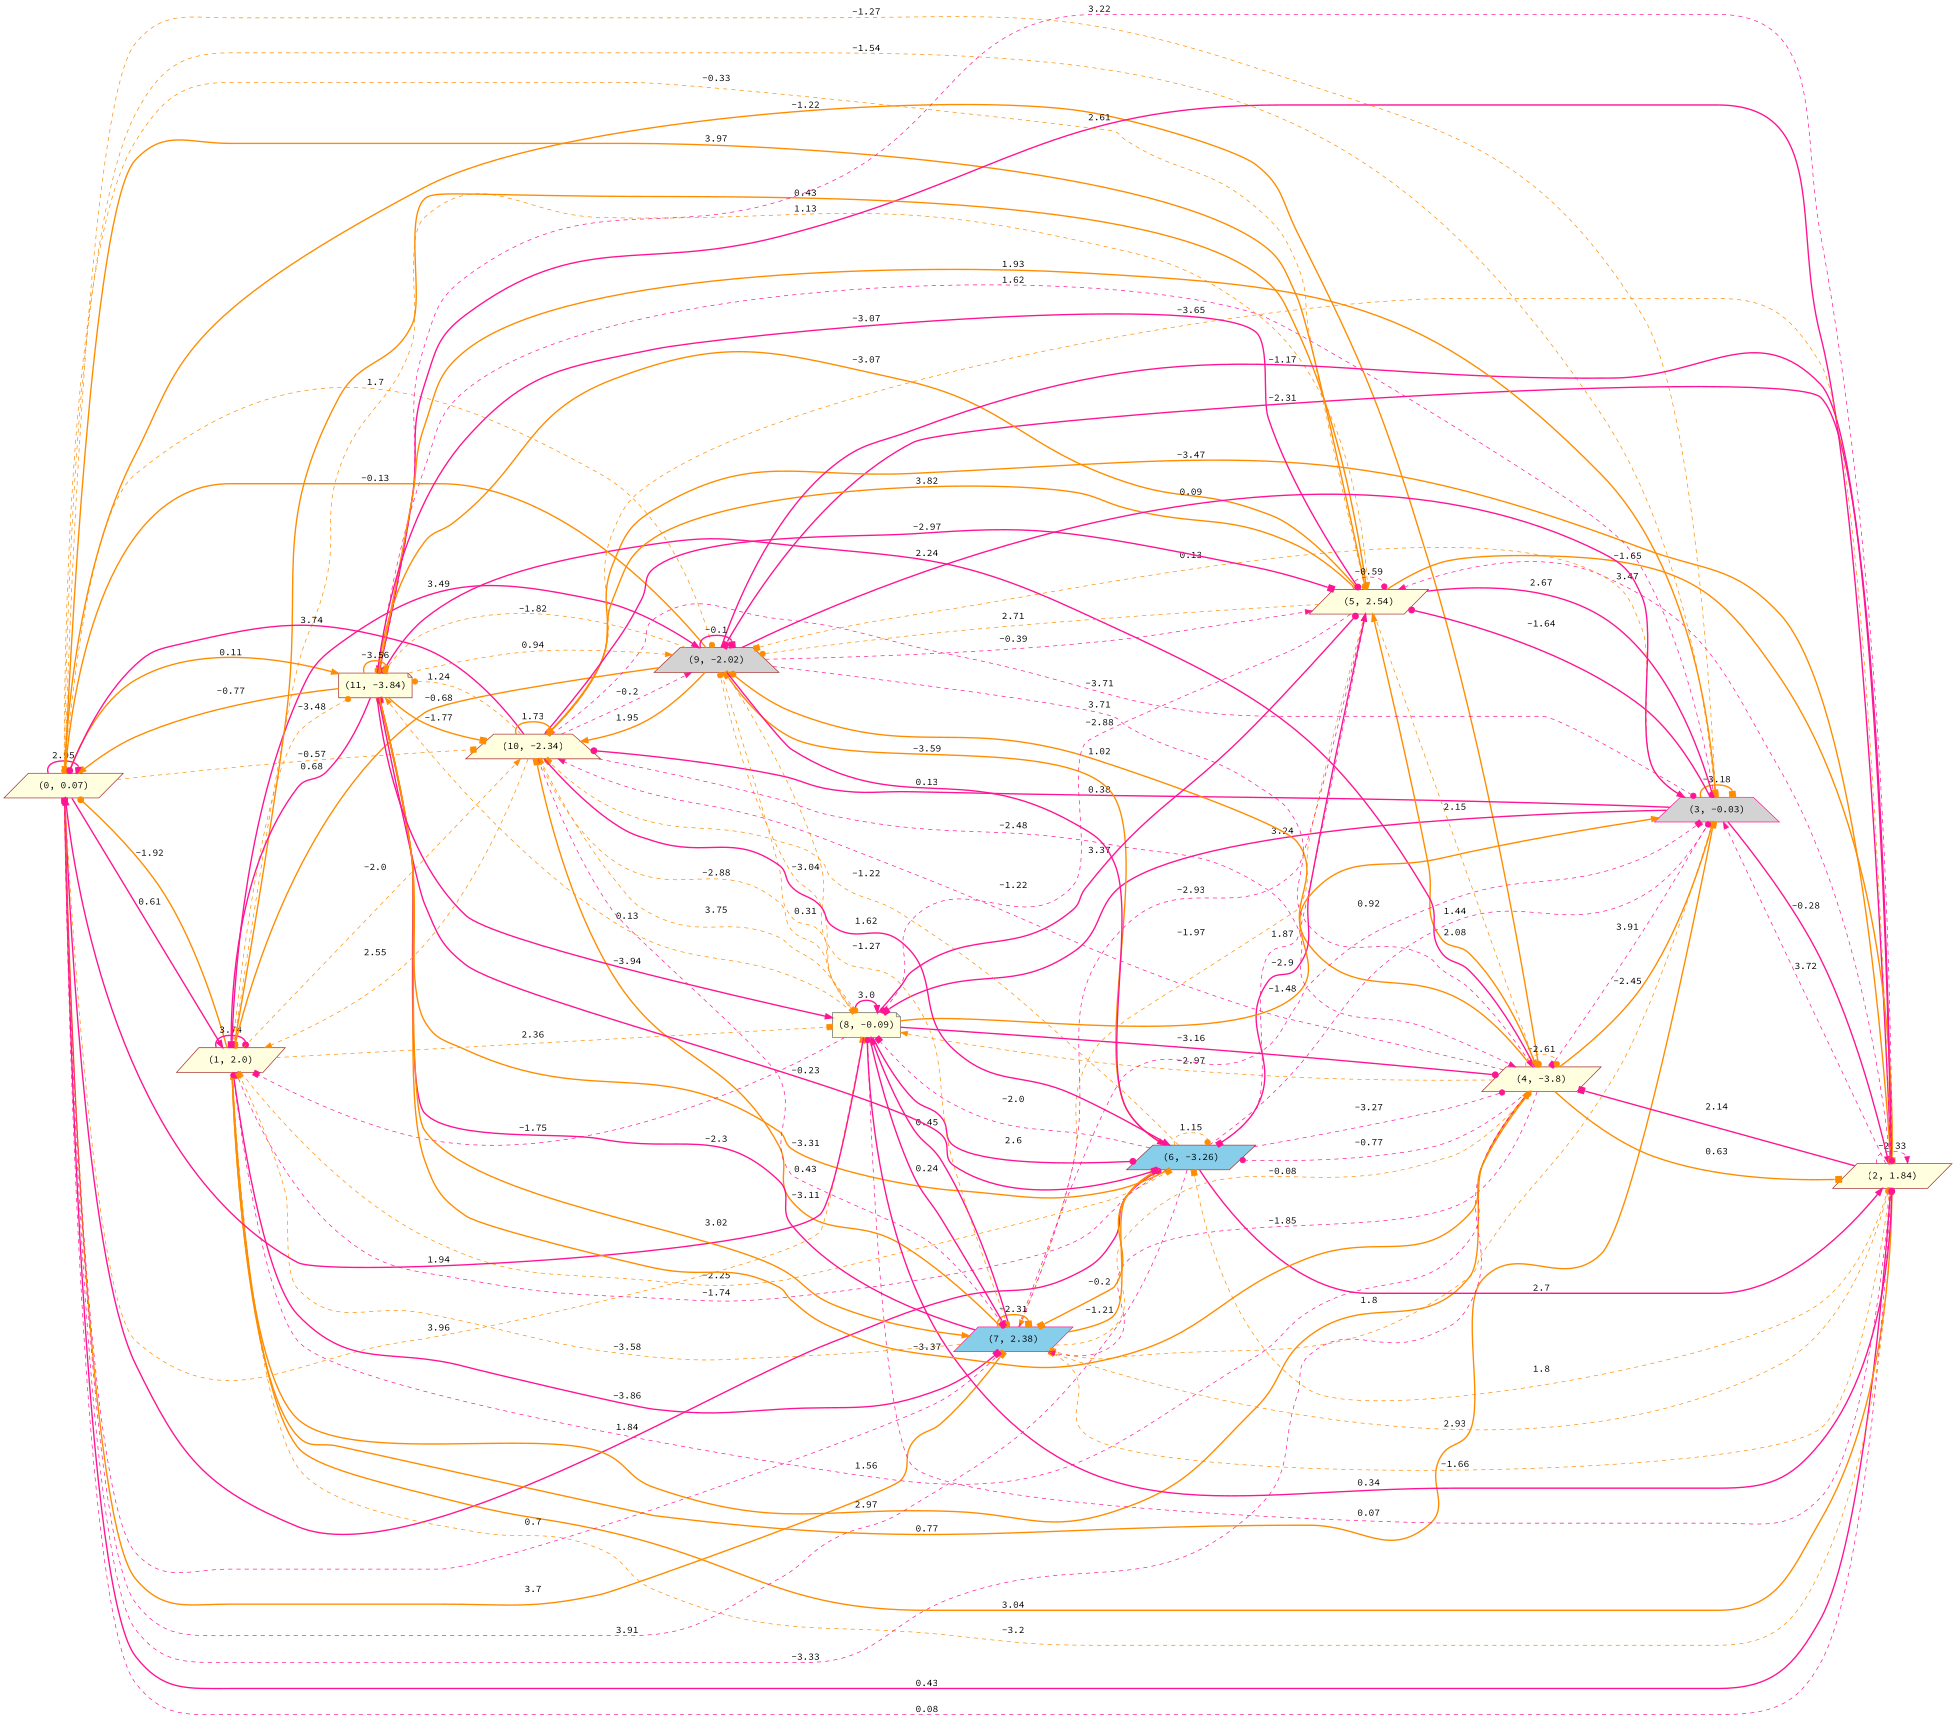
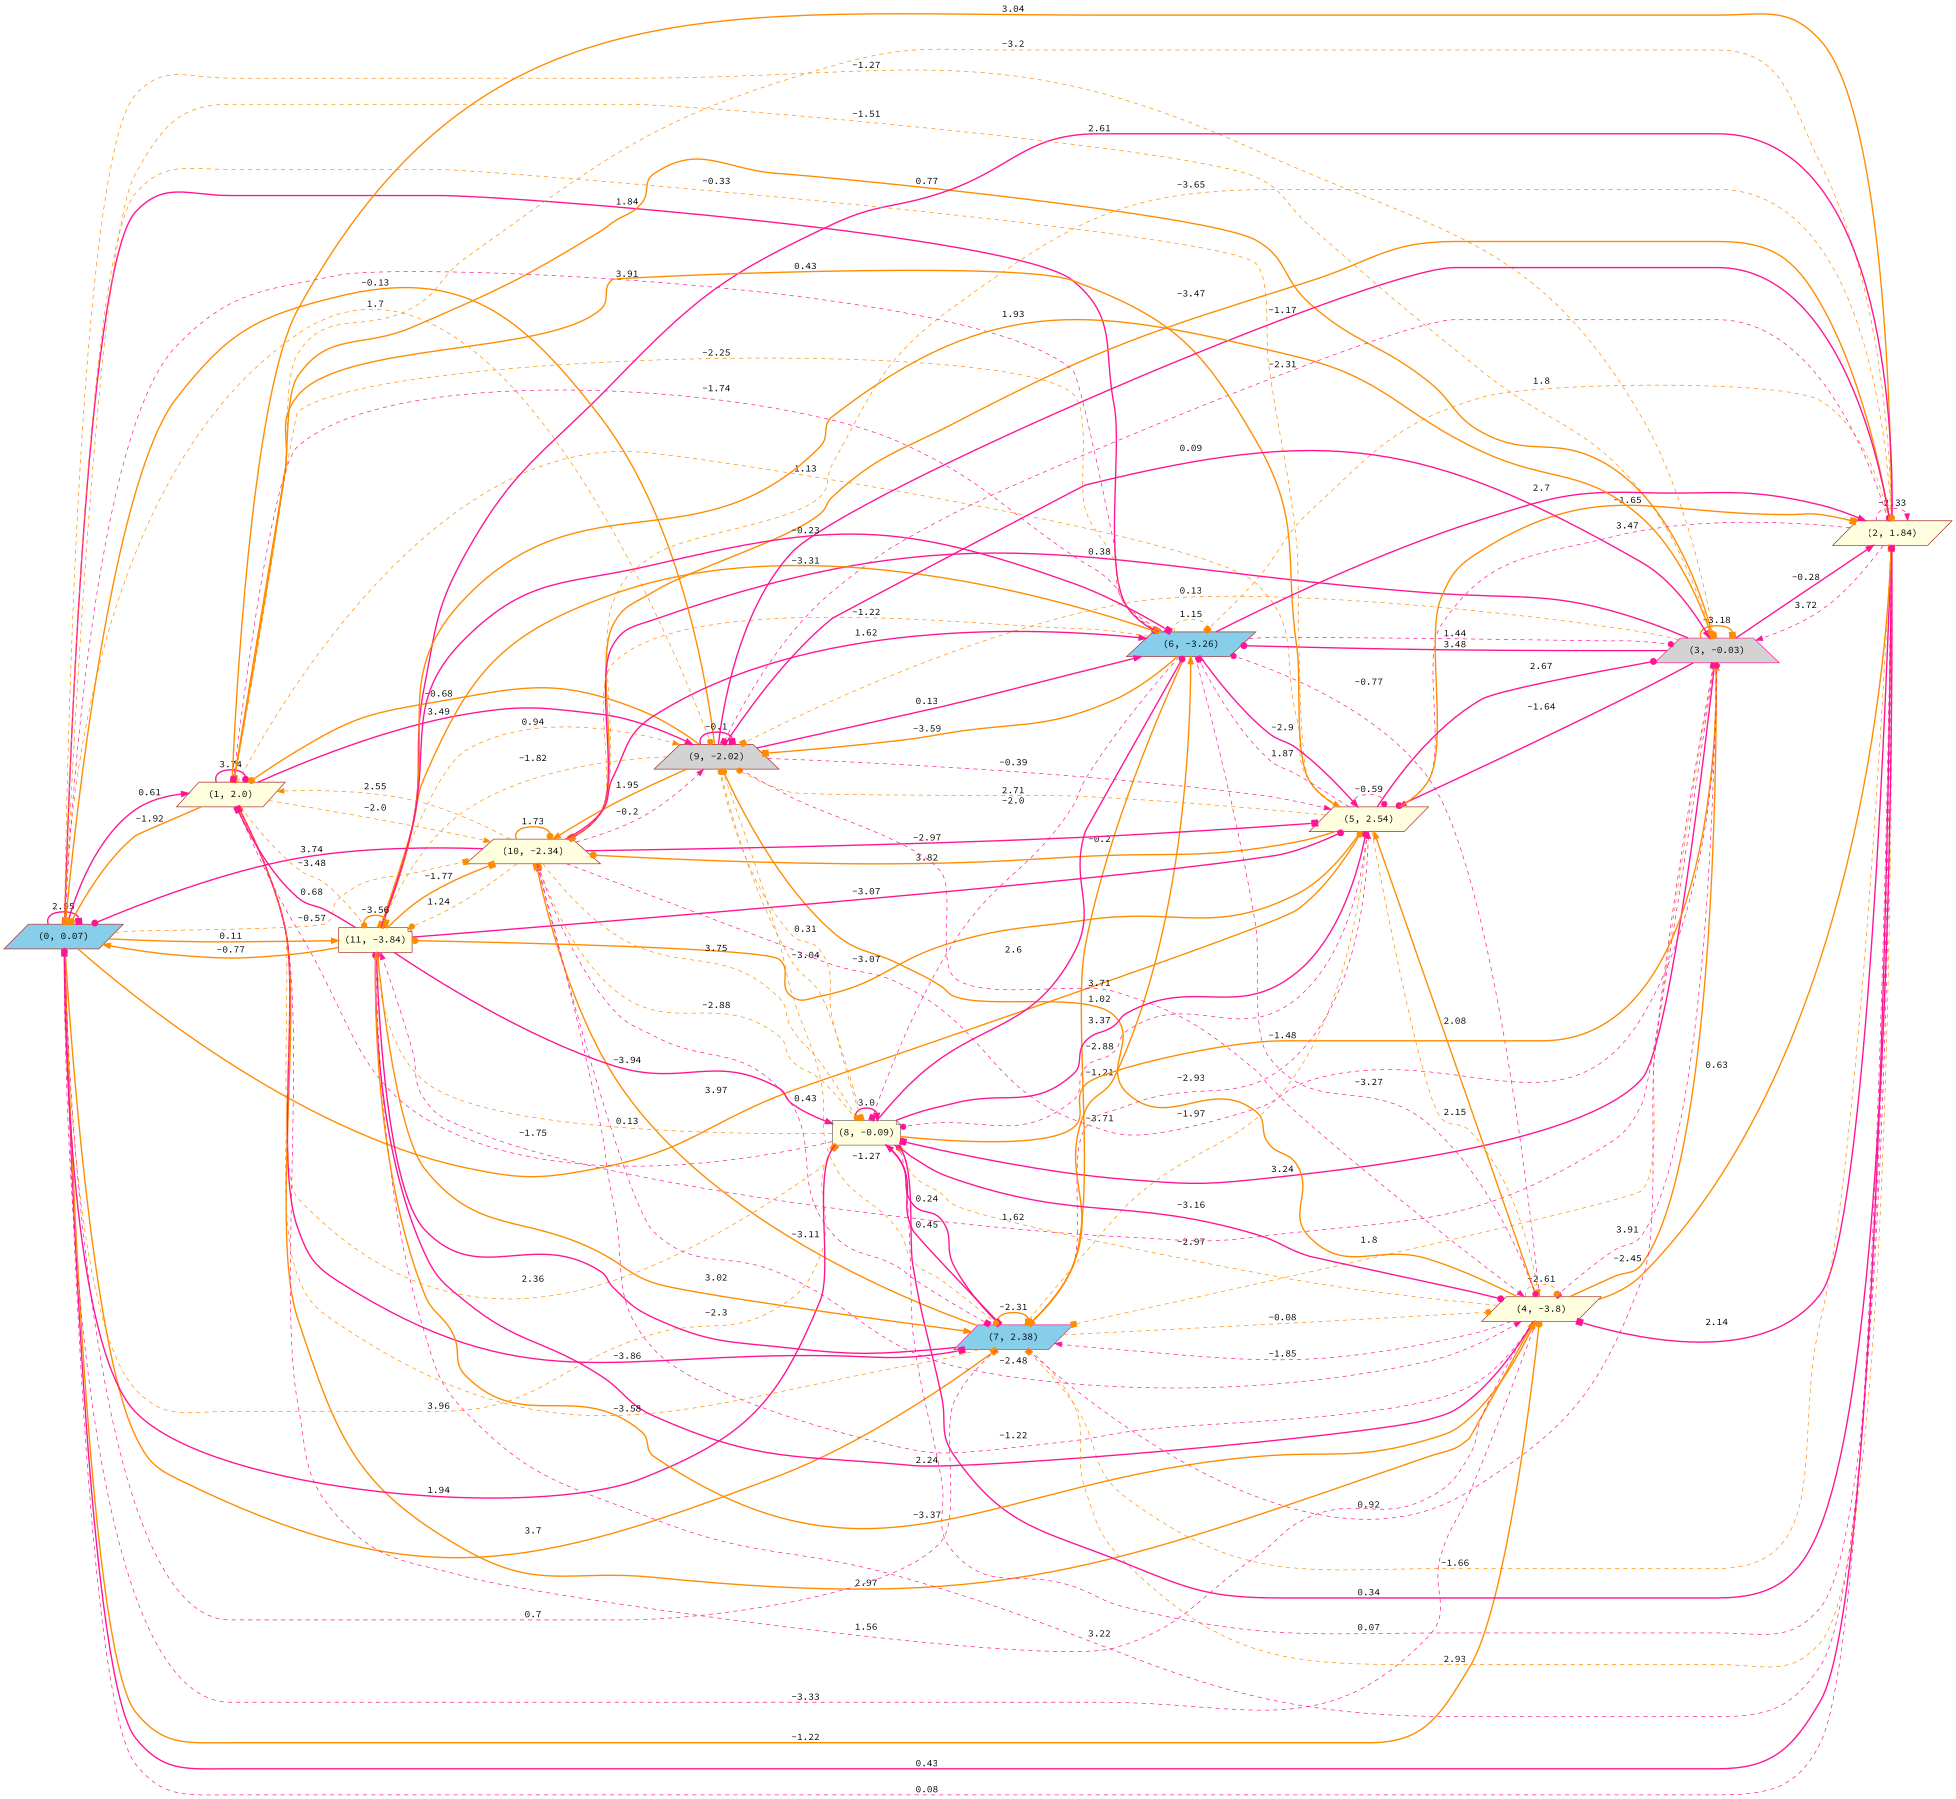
(866, 48) -> (866, 114)
(1615, 388) -> (1301, 367)
none -> (1457, 650)
(64, 786) -> (64, 937)
